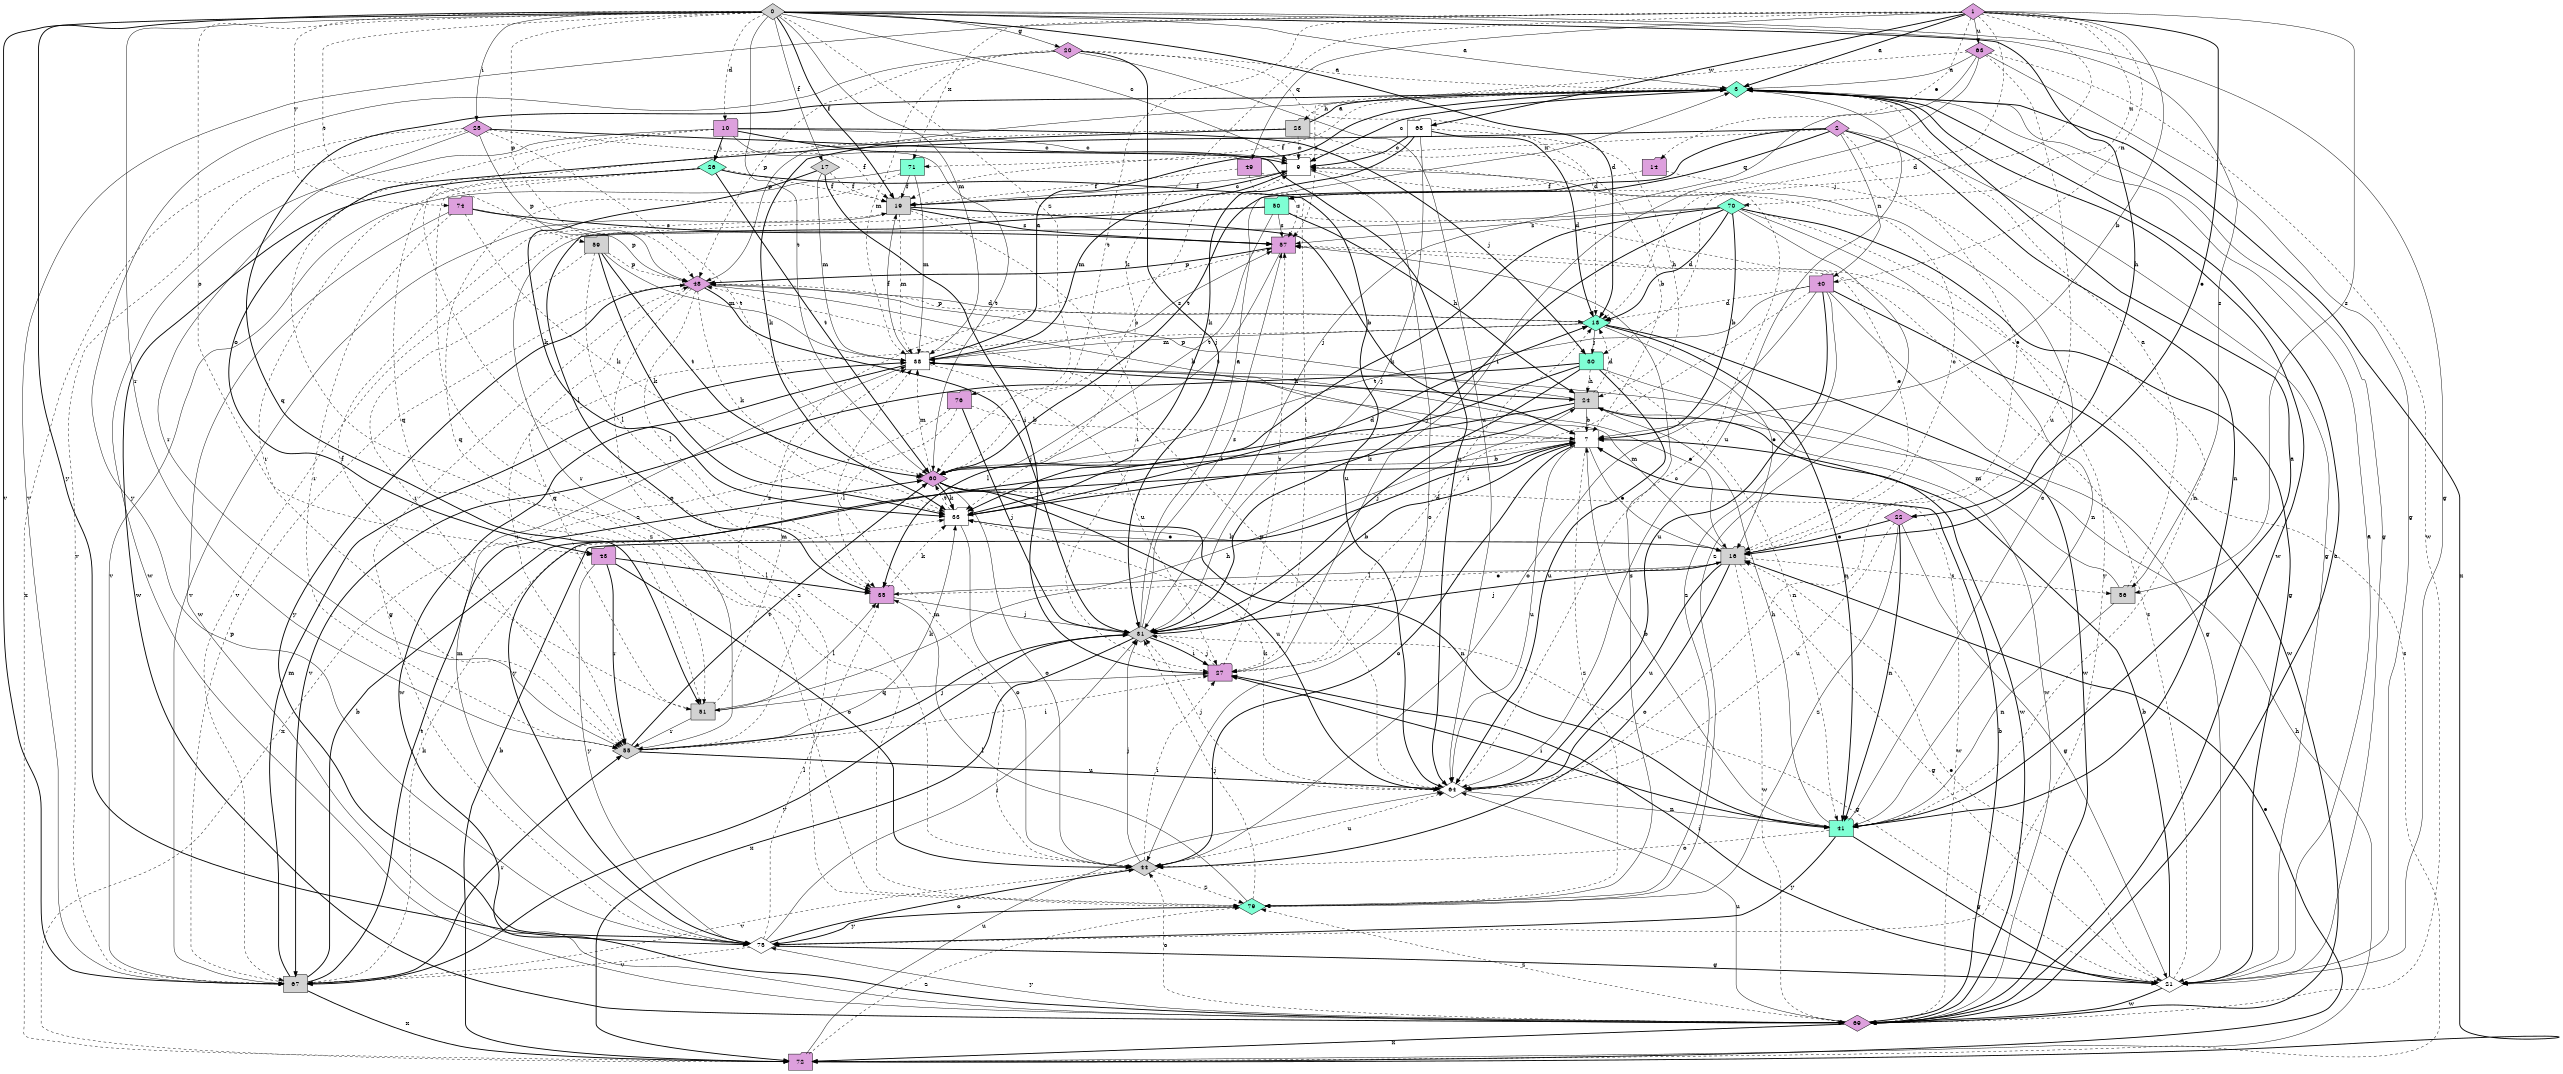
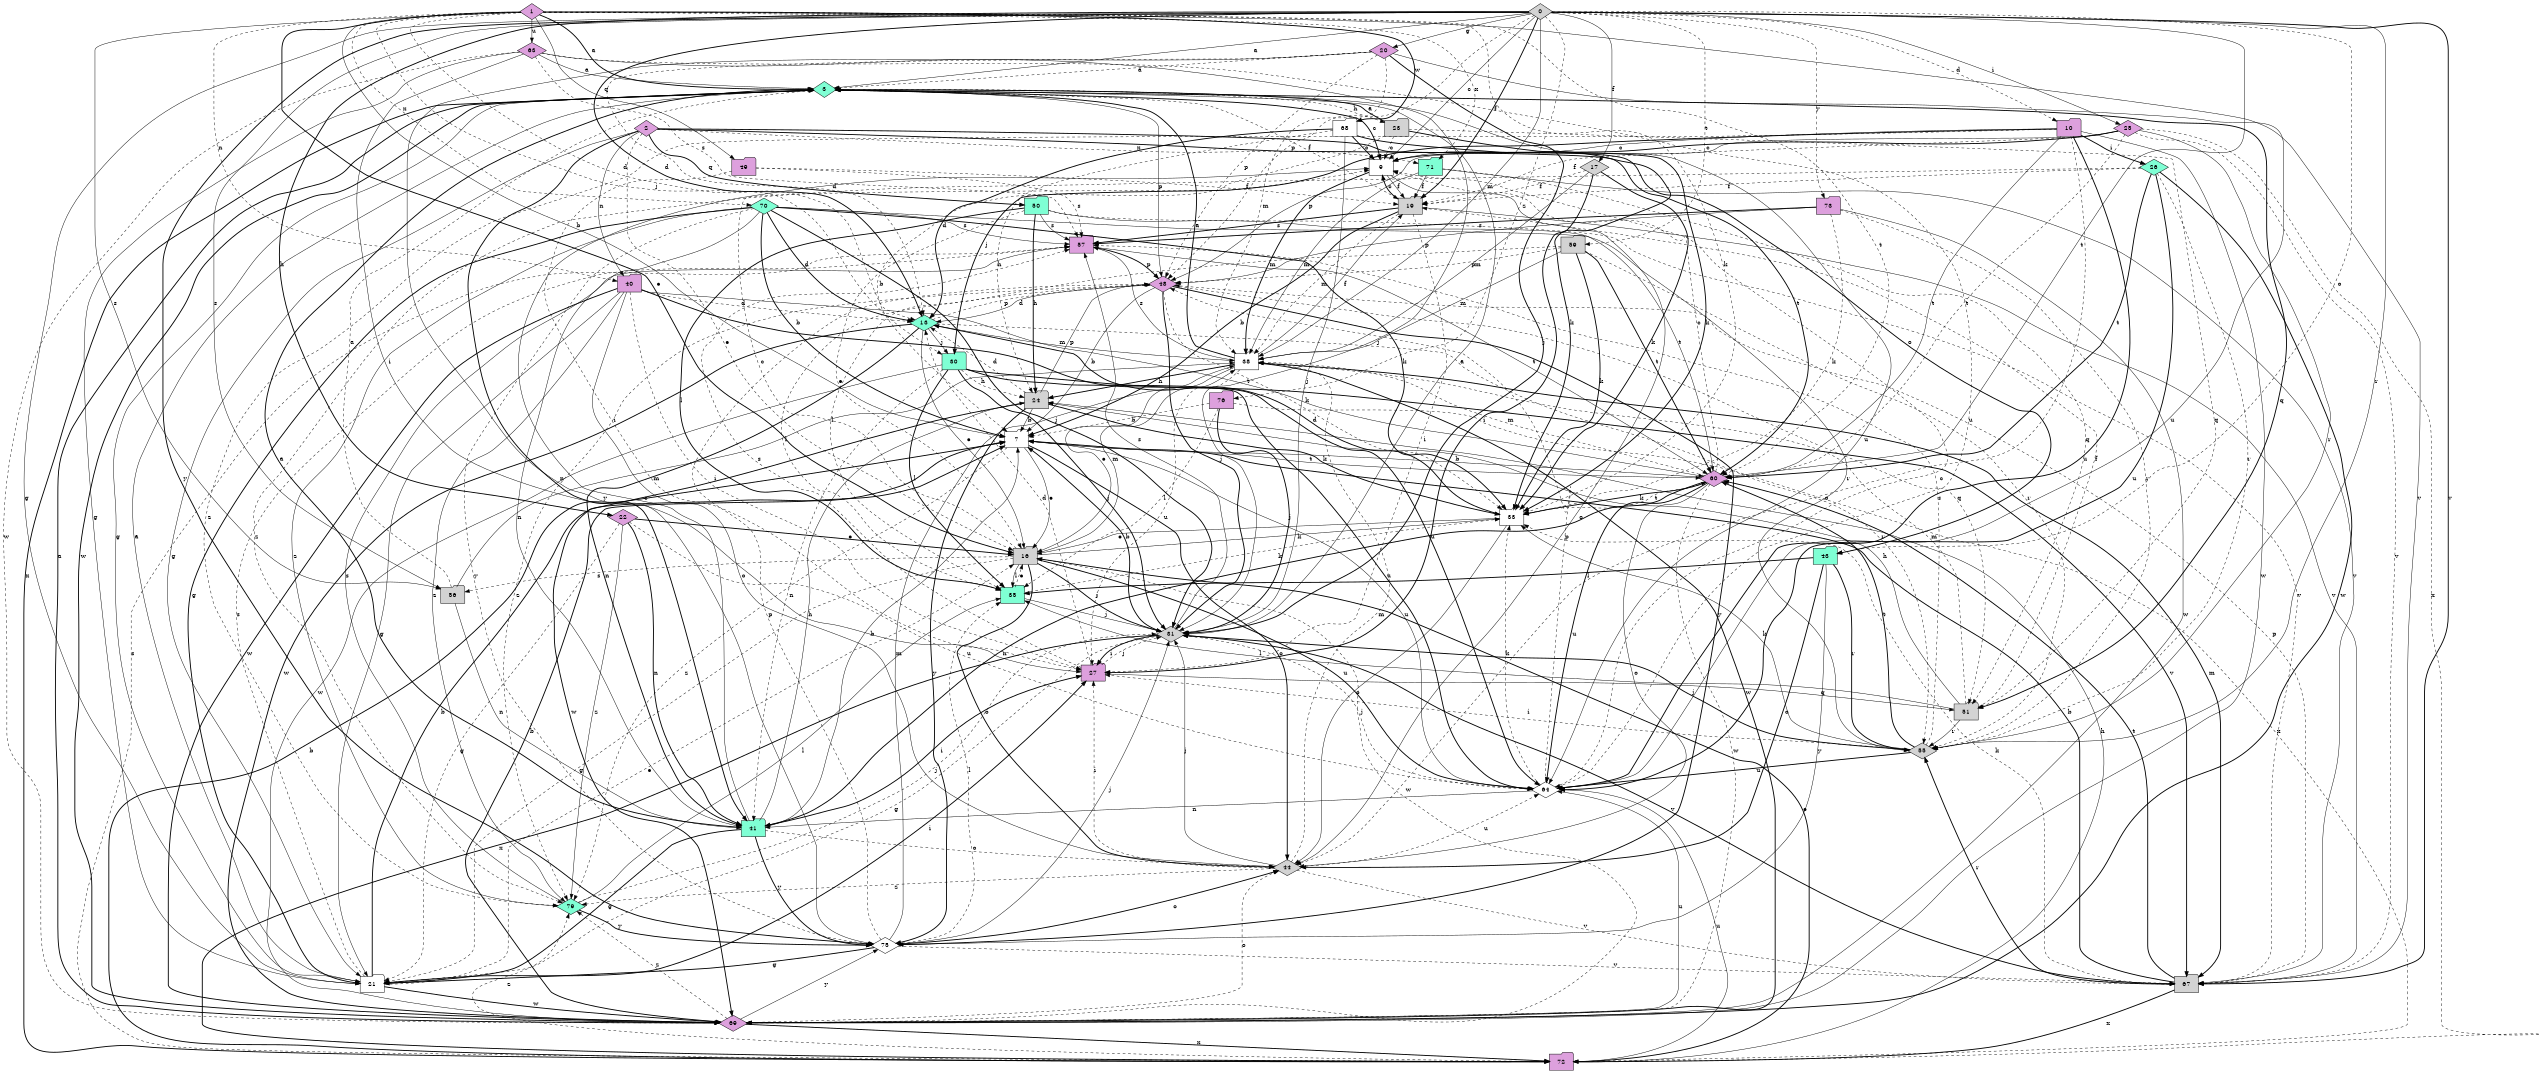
(1654, 167) -> none
(461, 206) -> (1828, 206)
(410, 511) -> (1895, 442)
(604, 556) -> (1825, 556)
(882, 595) -> (1013, 595)
(391, 615) -> (771, 615)
(2042, 728) -> (463, 738)
(2169, 984) -> (372, 984)
